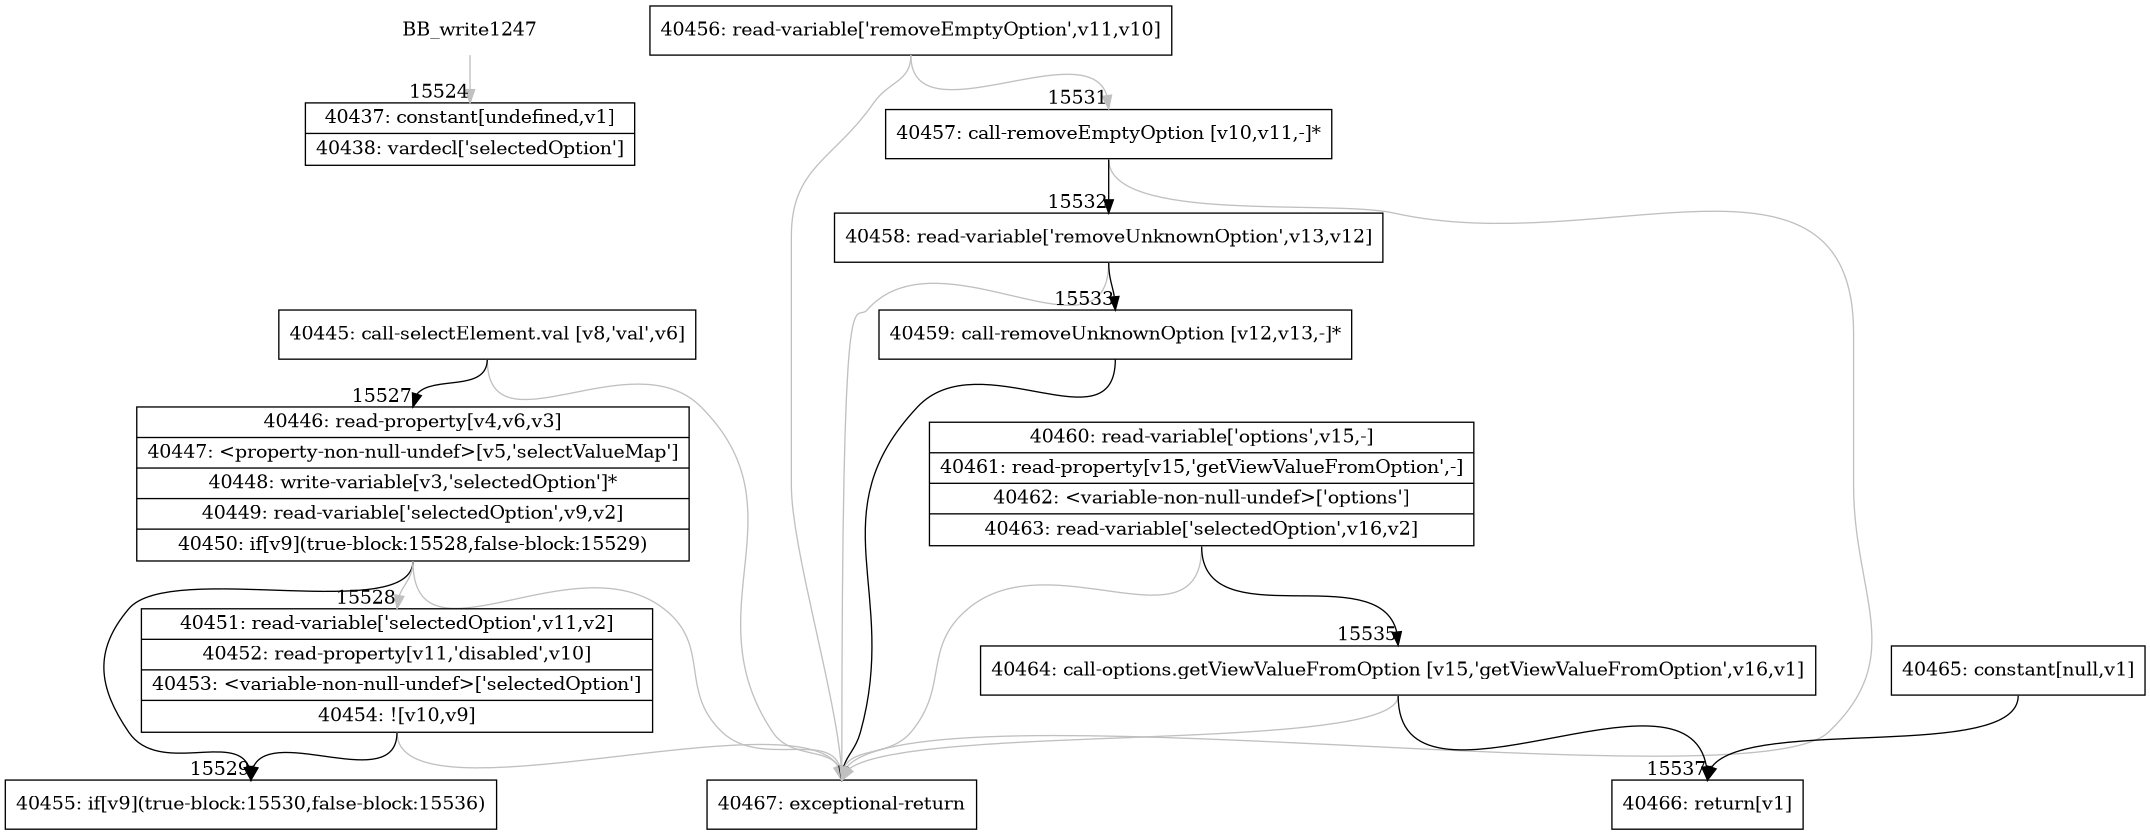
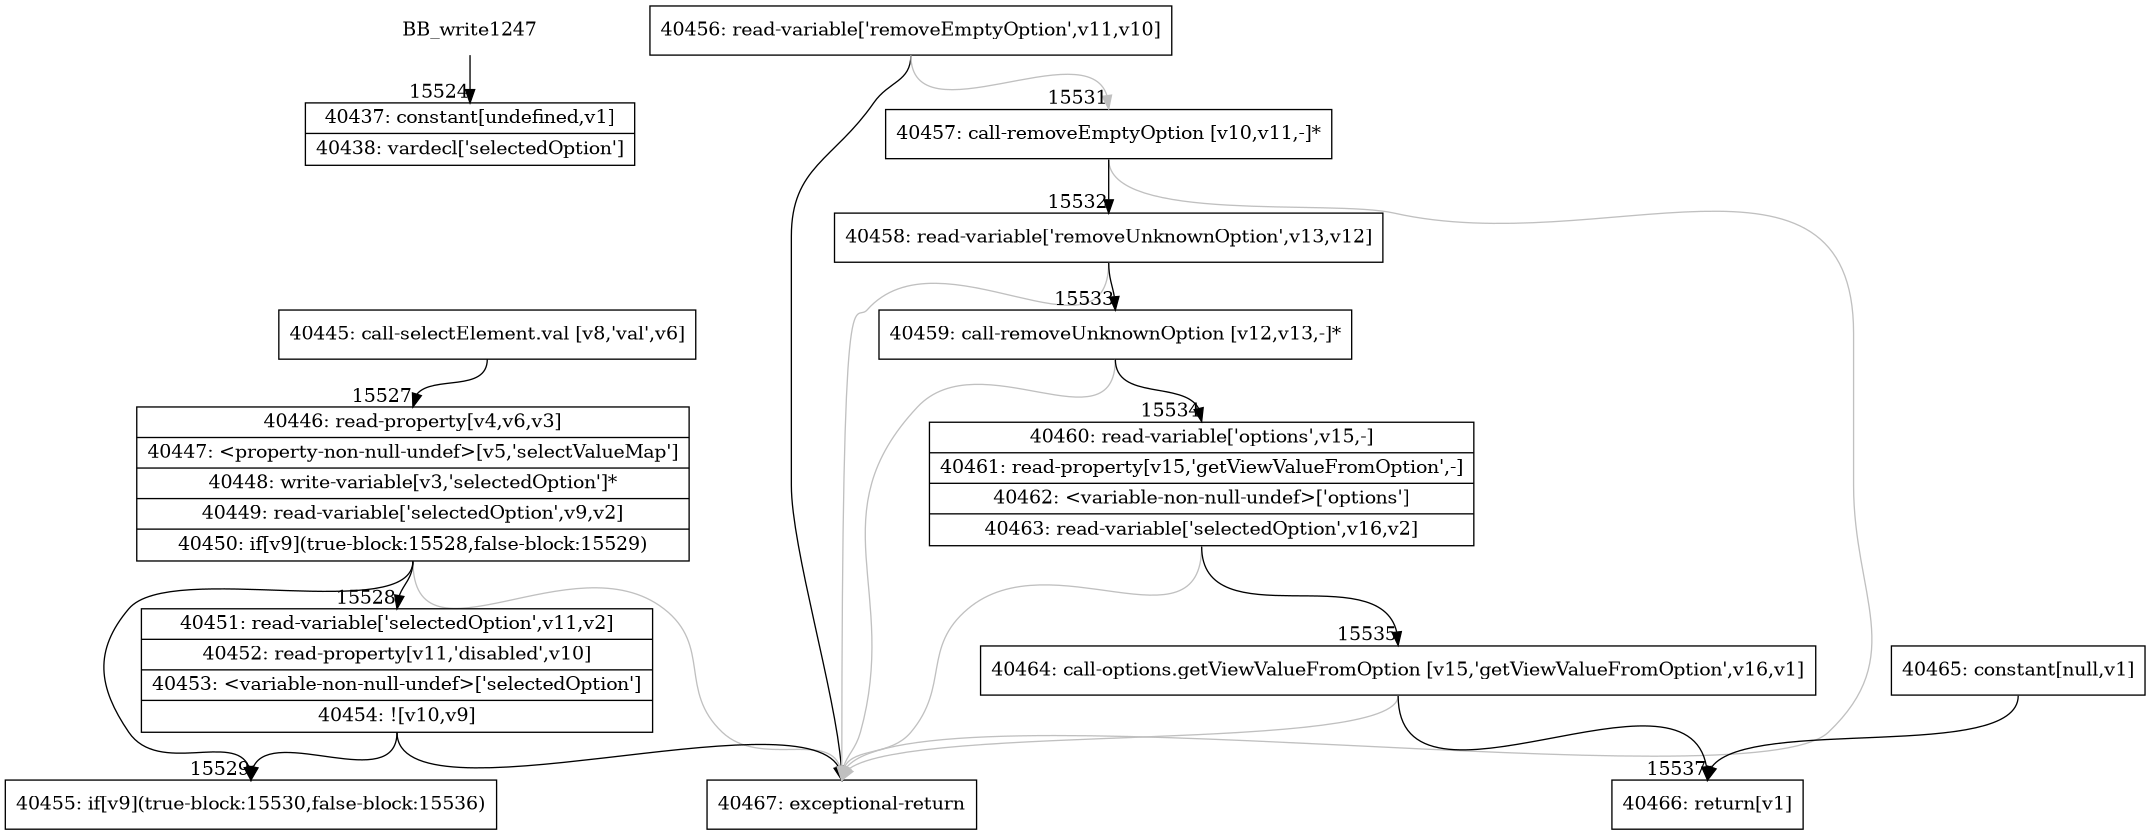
(470, 72) -> (470, 72)
none -> (1152, 389)
(791, 391) -> (791, 391)
(877, 470) -> (877, 470)
(744, 482) -> none
(408, 579) -> (408, 579)
(613, 757) -> (613, 757)
